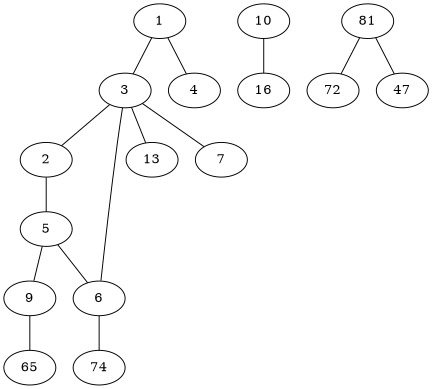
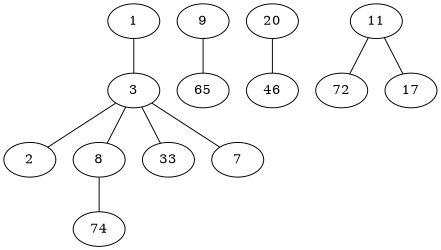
(264, 21) -> (272, 21)
(368, 21) -> (376, 21)
(194, 90) -> none
(264, 90) -> (272, 90)
(402, 90) -> (411, 90)
(152, 160) -> (168, 160)
(46, 229) -> none
(99, 298) -> (99, 160)
